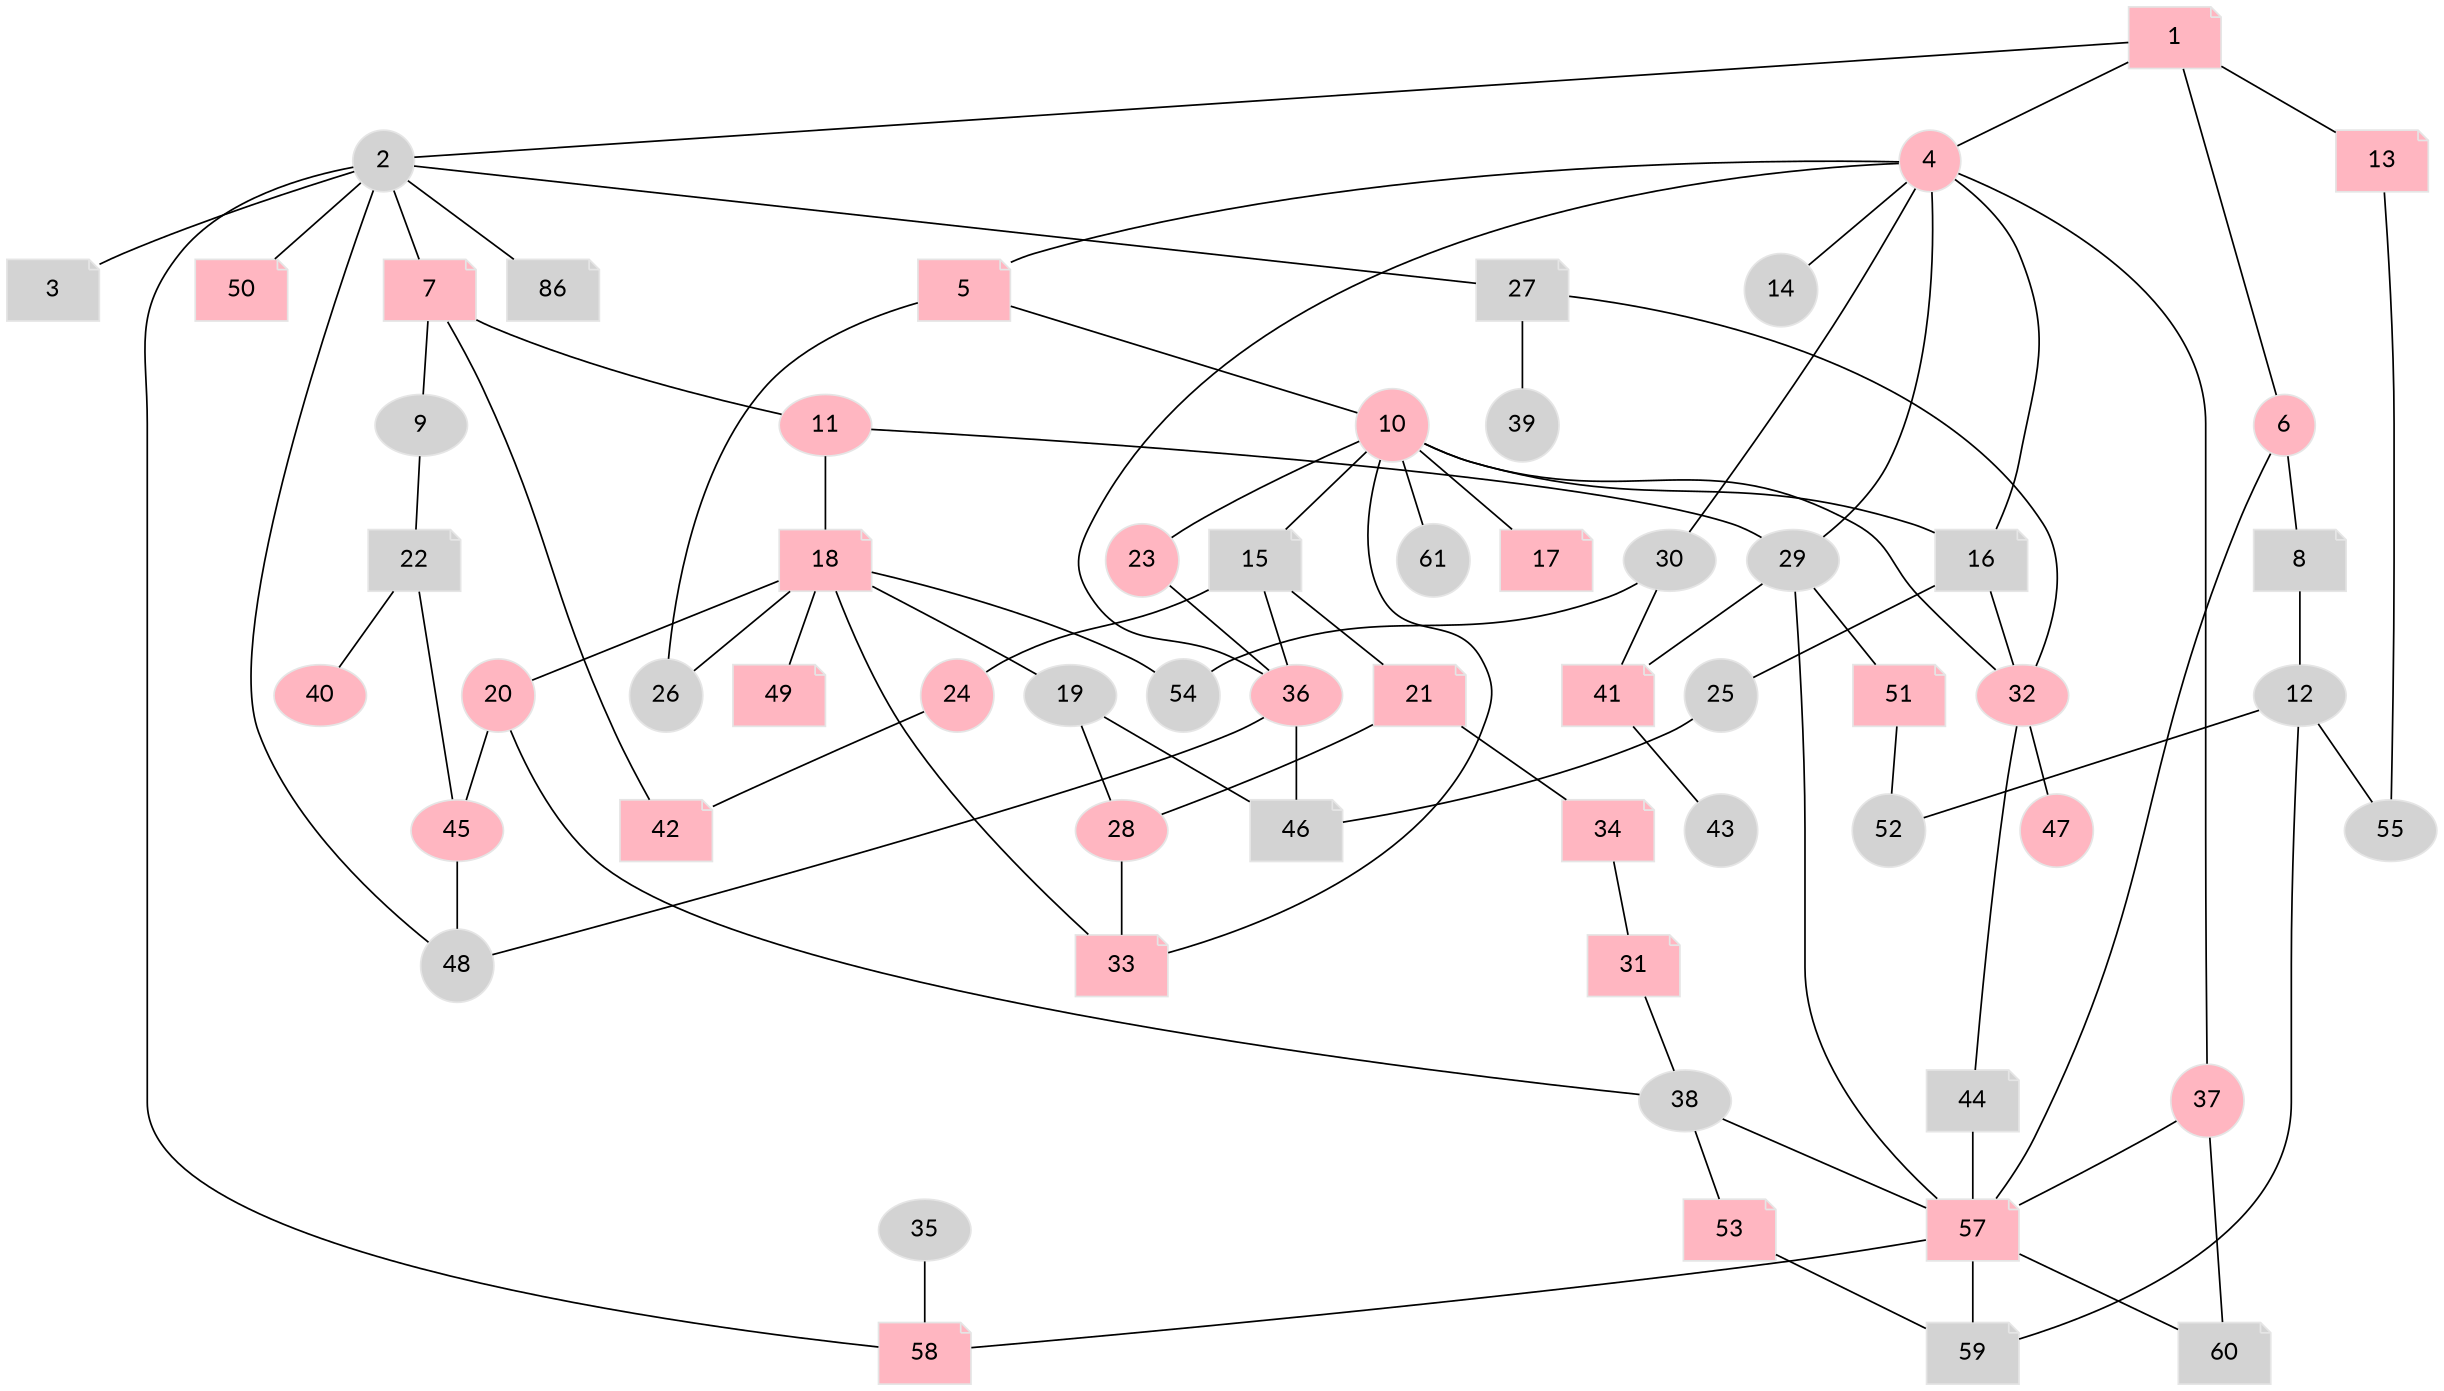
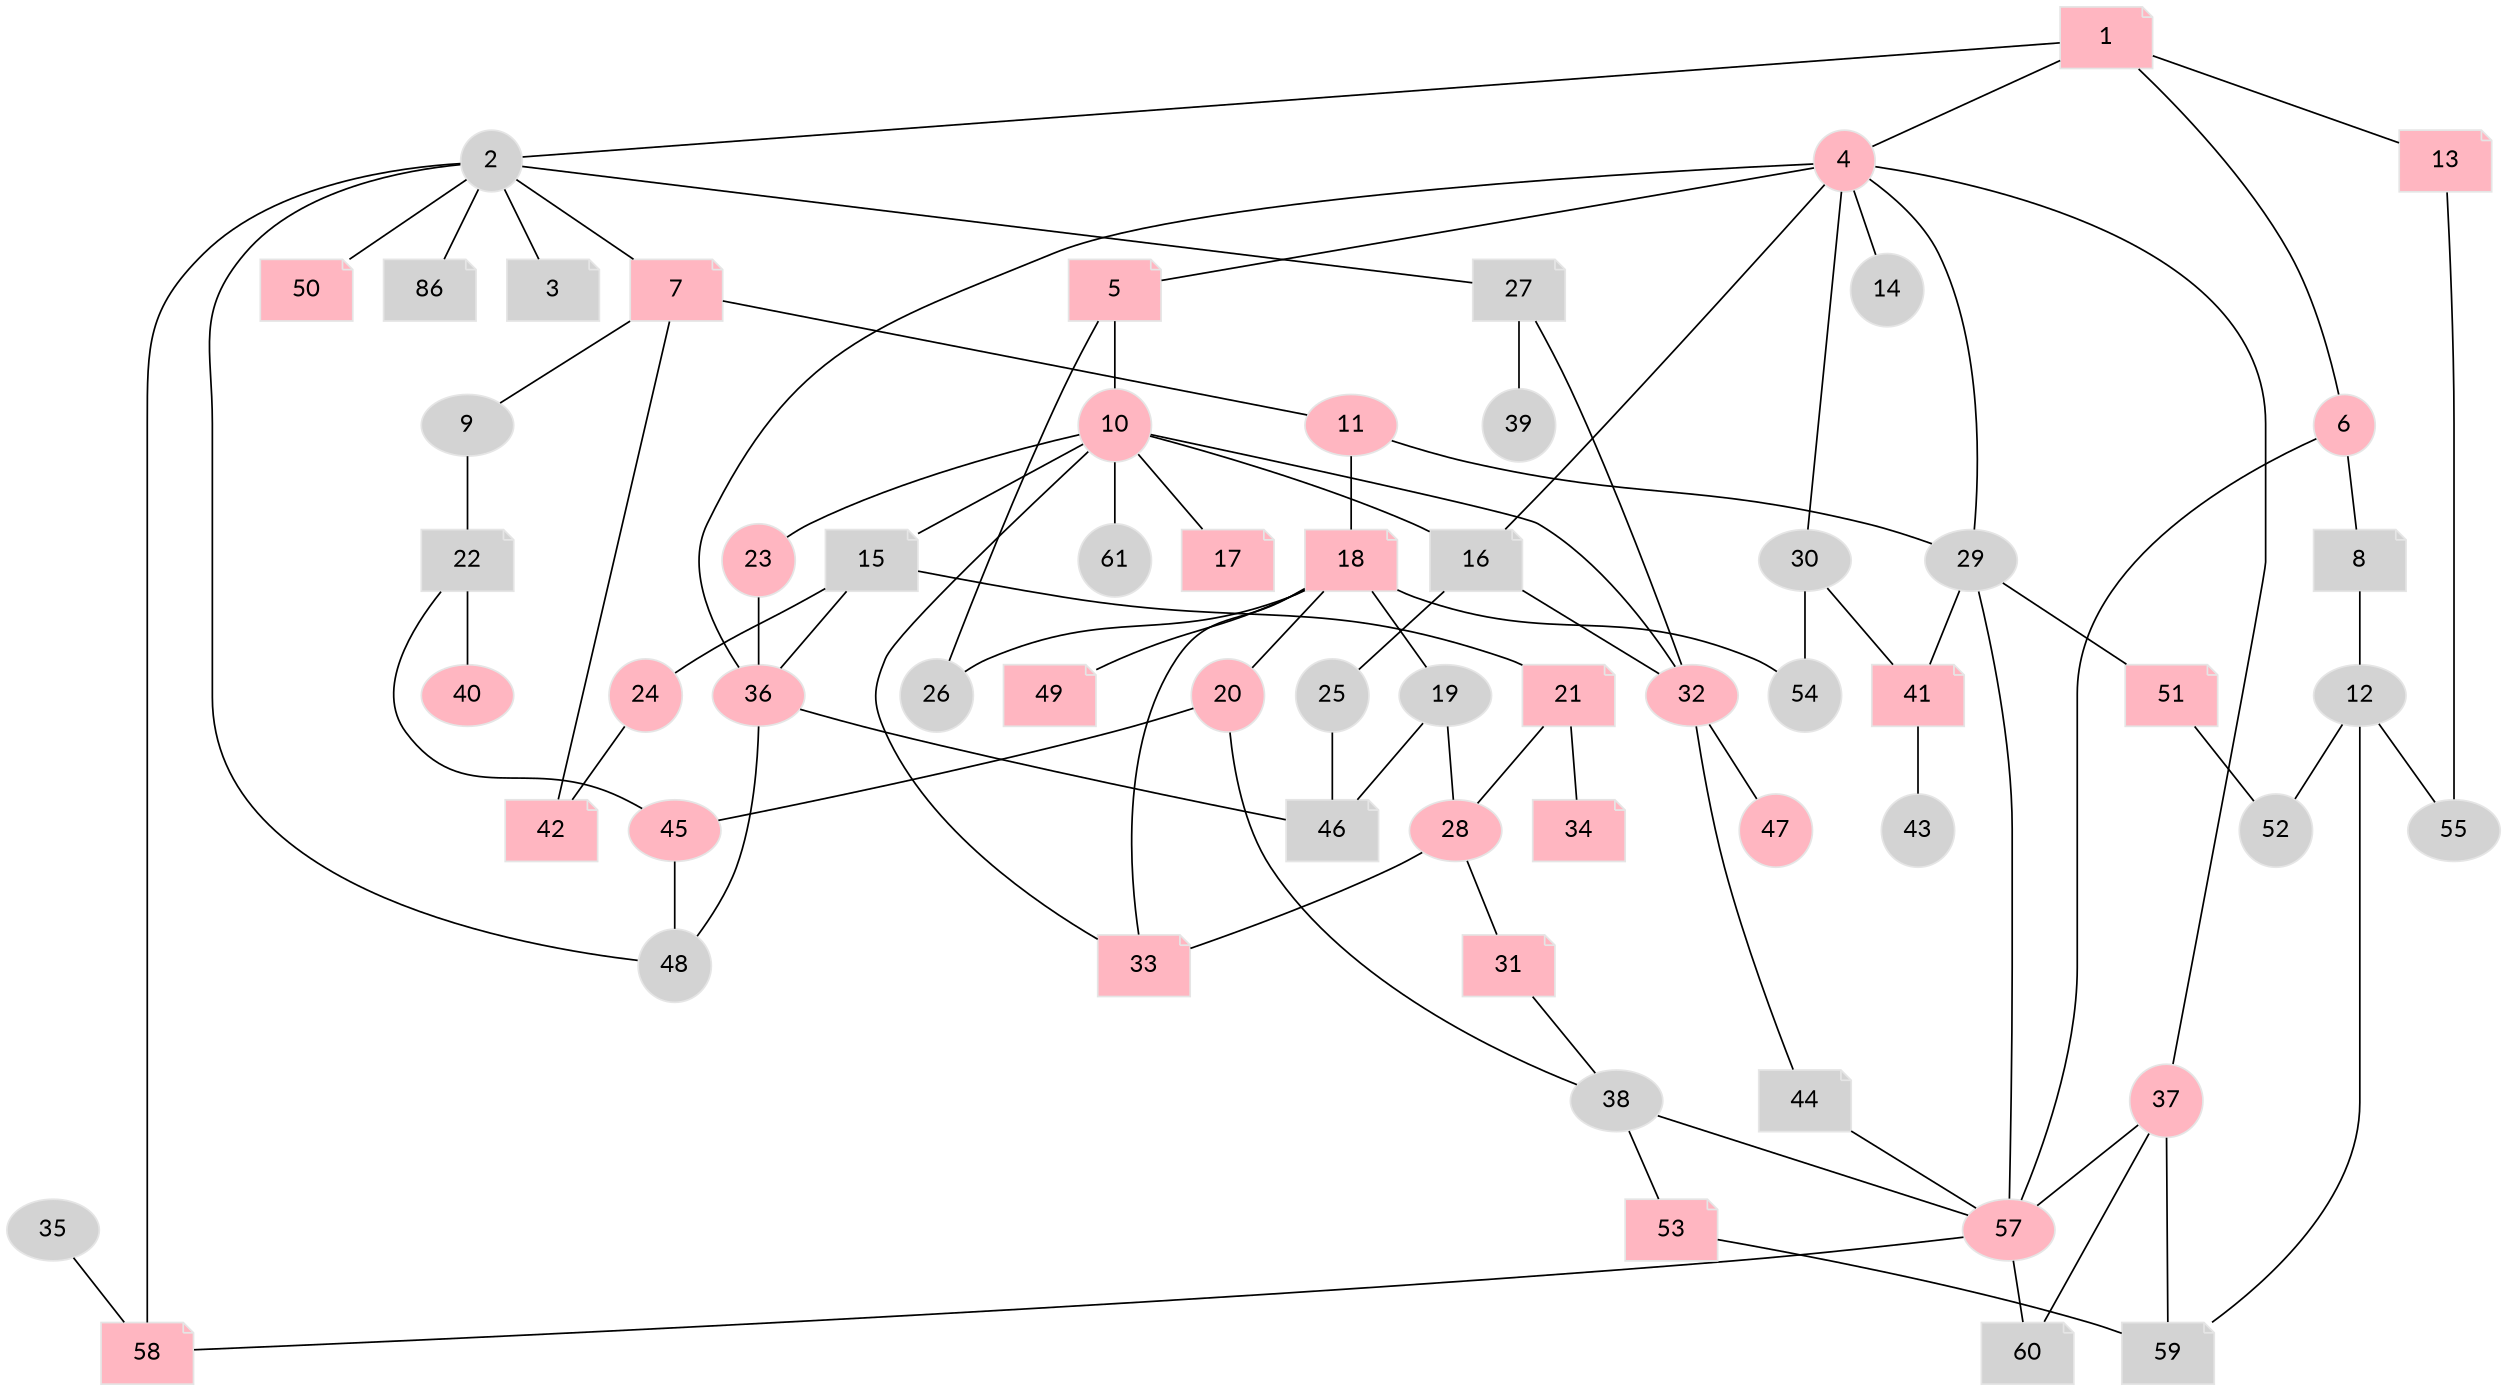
(1621, 898) -> (1482, 898)
(1973, 1230) -> (2009, 1230)
(1973, 1292) -> (2167, 1230)
